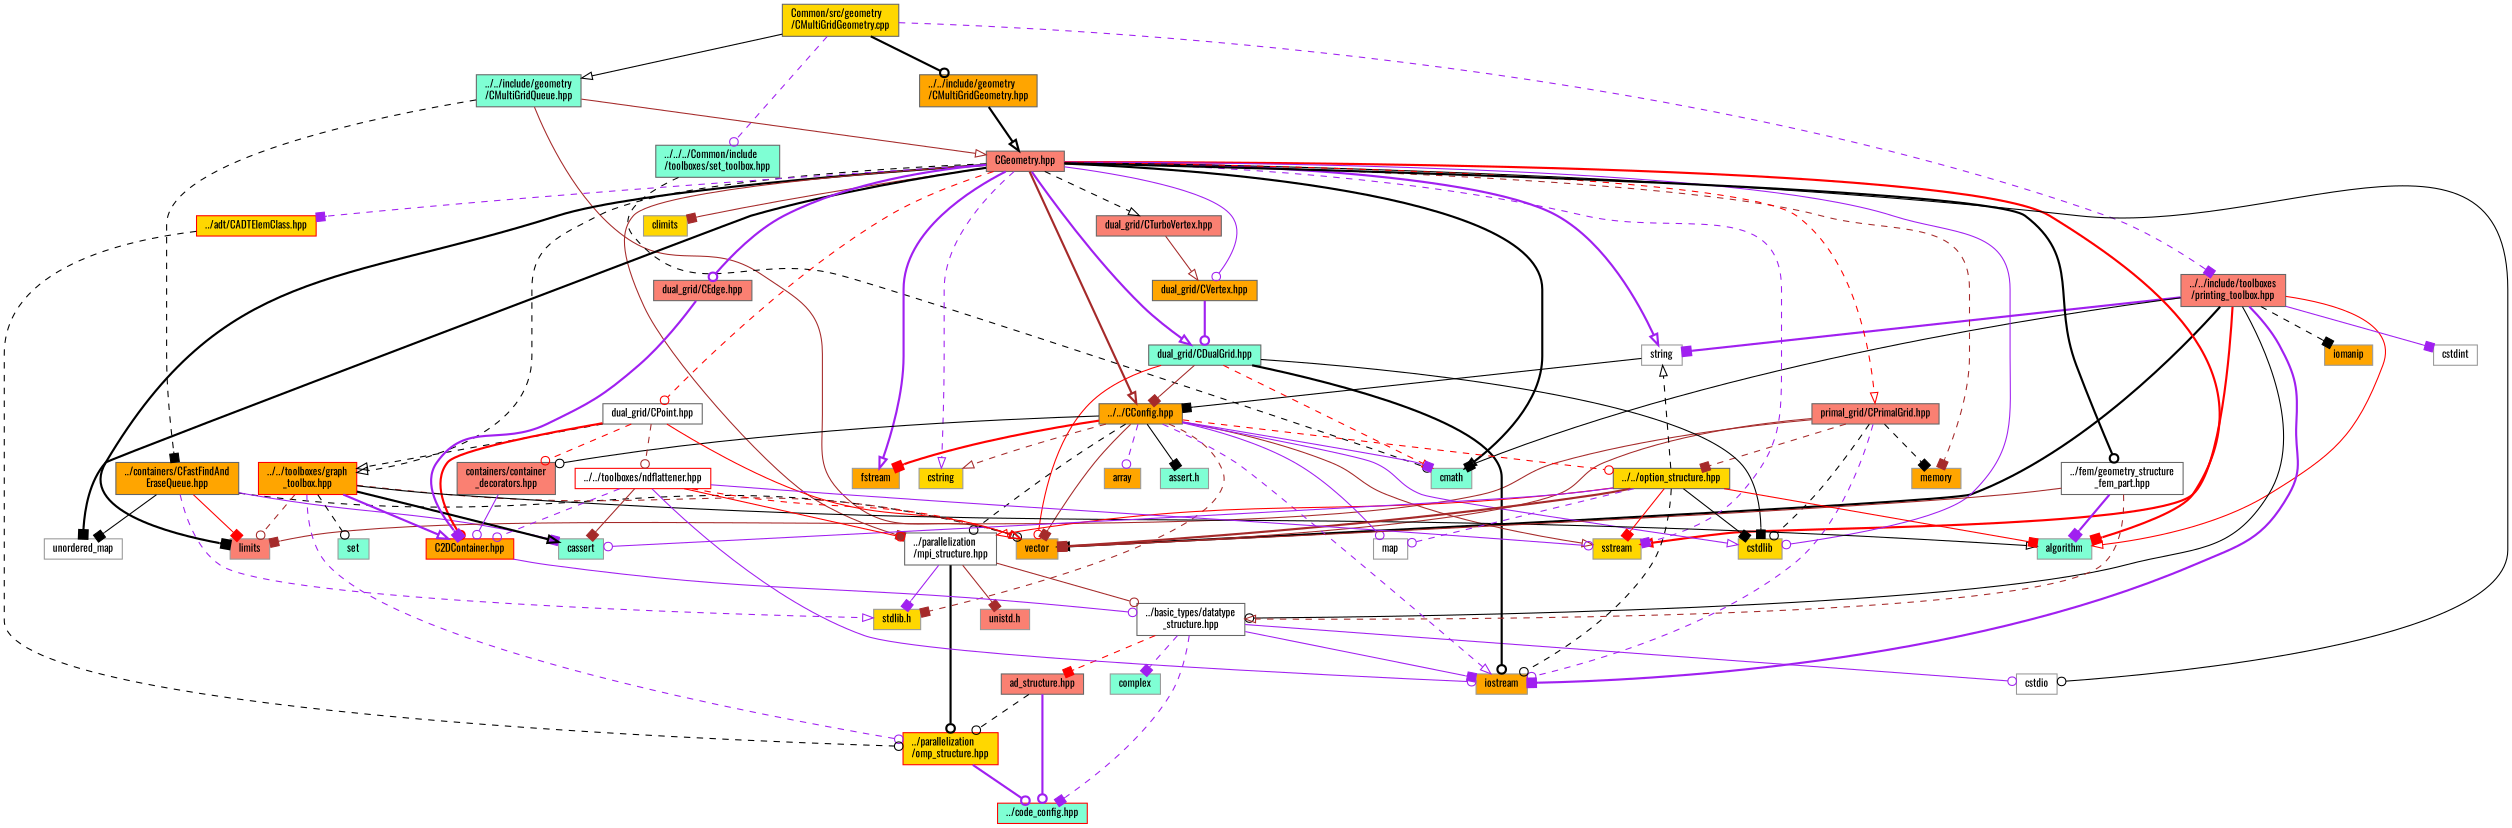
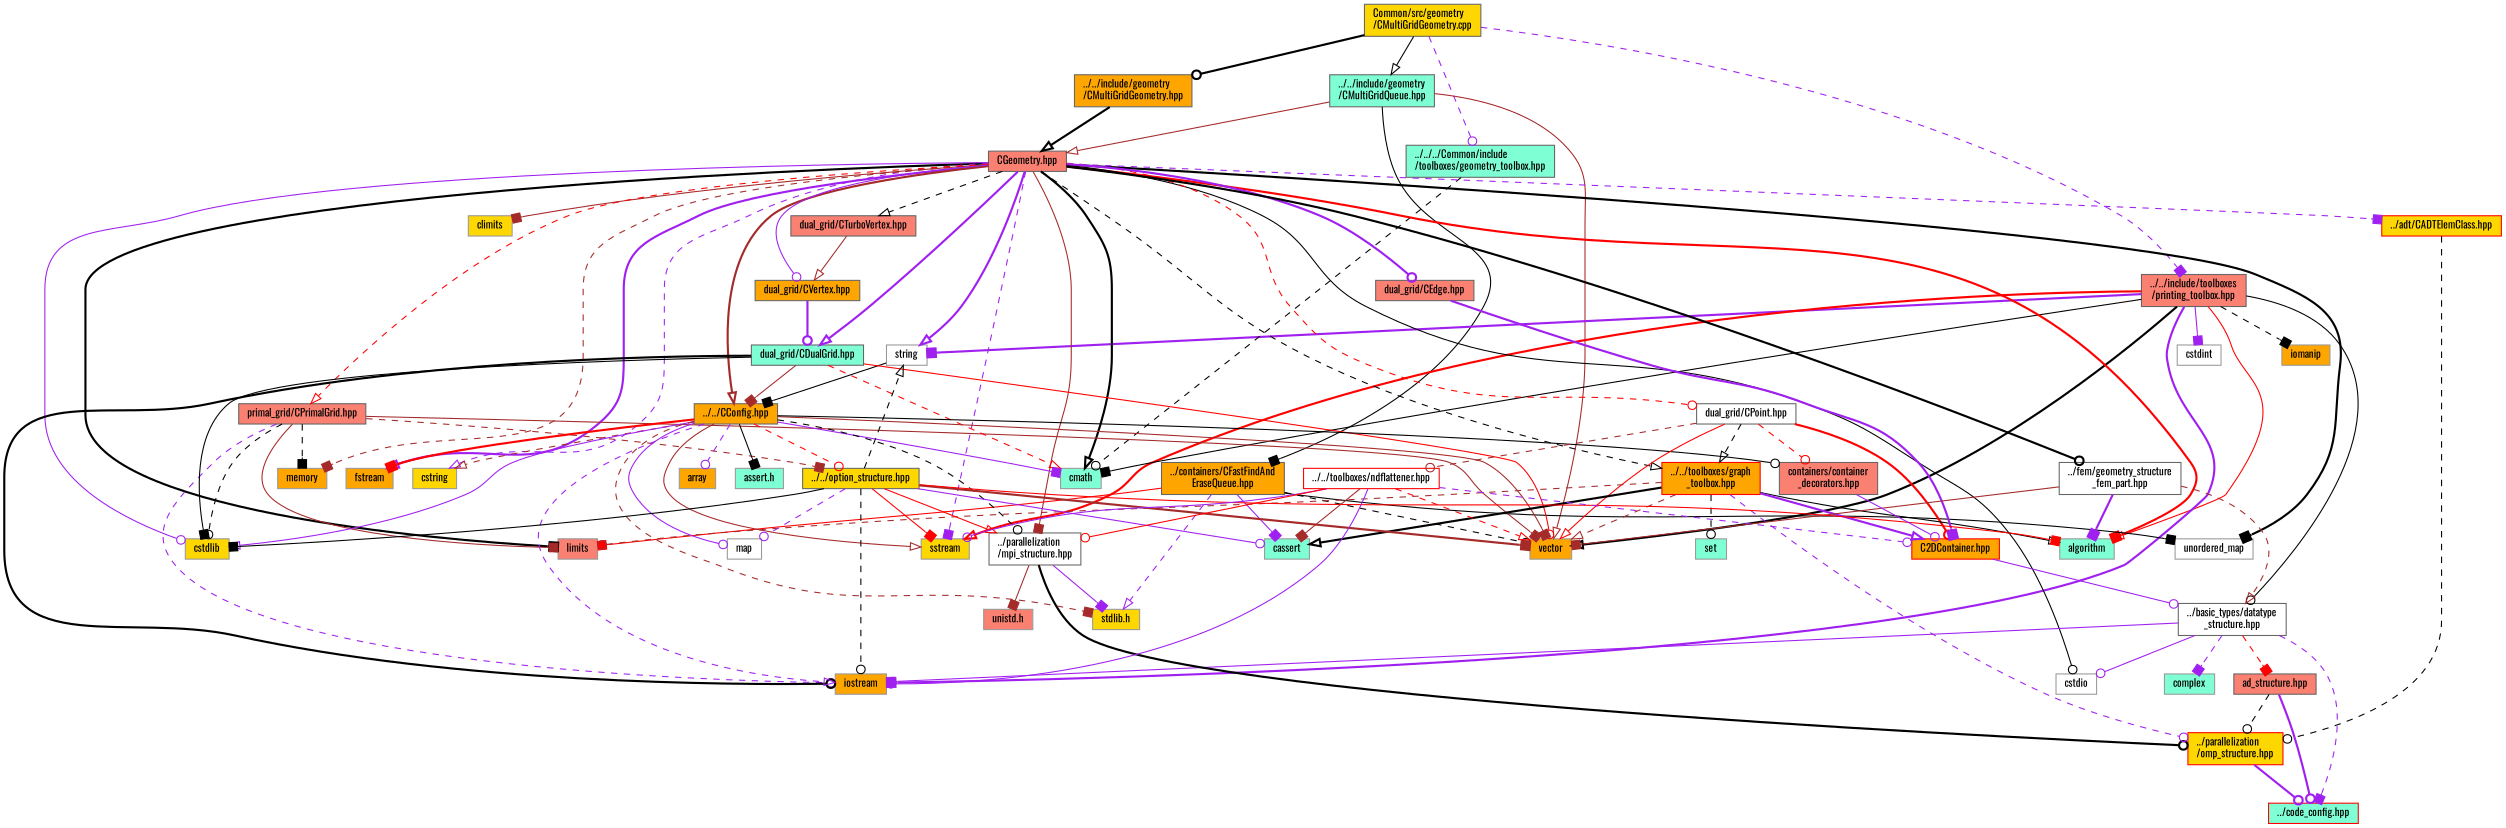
(718, 161) -> (1480, 161)
(202, 179) -> (1485, 303)
(1063, 582) -> none
